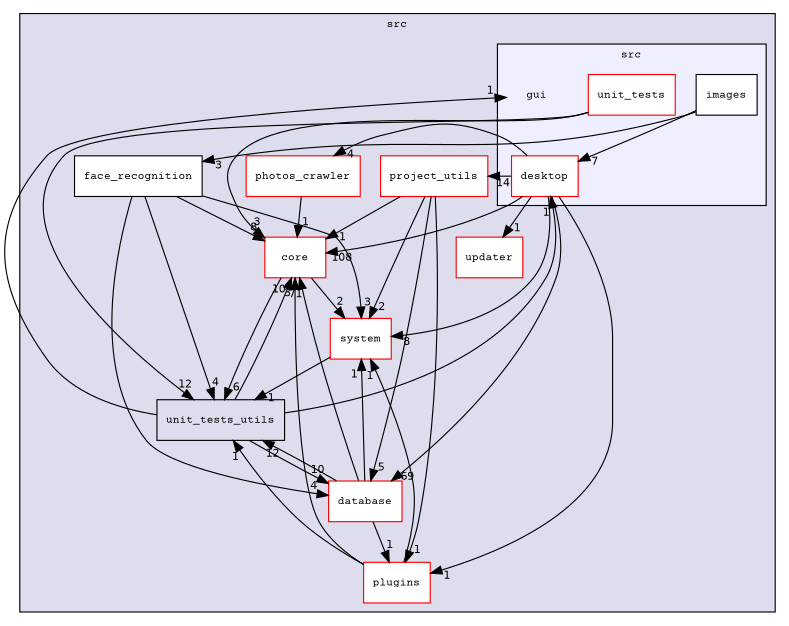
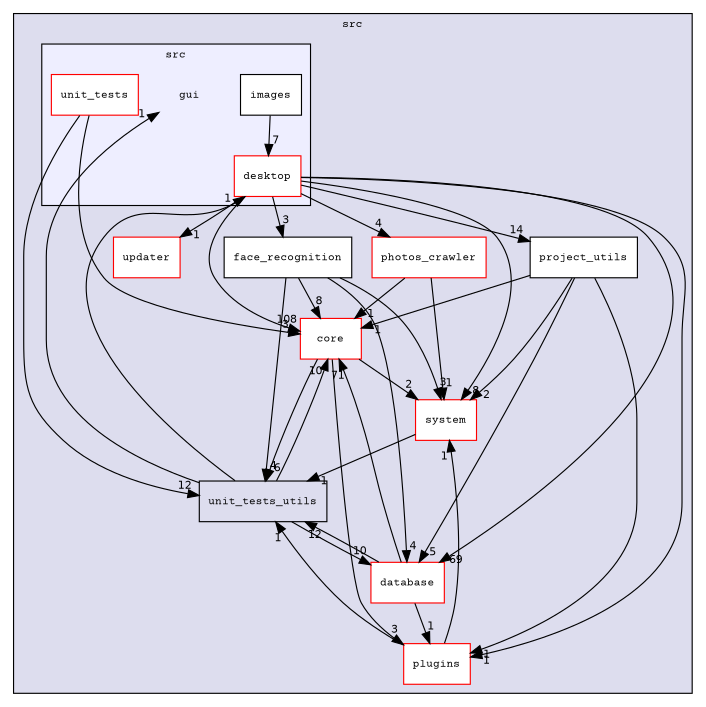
(456, 145) -> (277, 213)
(434, 176) -> (584, 257)
(363, 426) -> (437, 333)
(301, 438) -> (345, 506)
